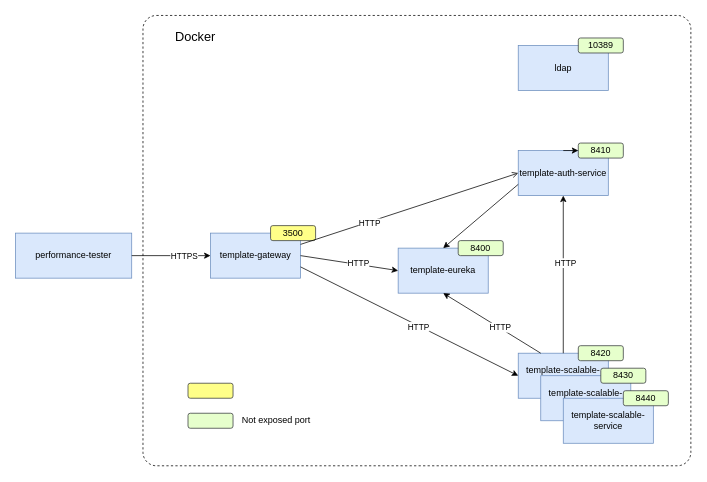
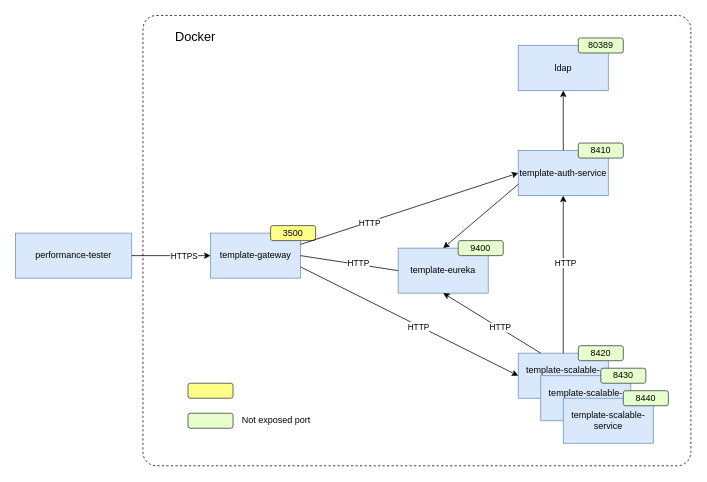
(600, 45) -> (600, 45)
(568, 150) -> (563, 123)
(513, 174) -> (511, 175)
(480, 248) -> (480, 248)
(391, 269) -> (393, 270)
